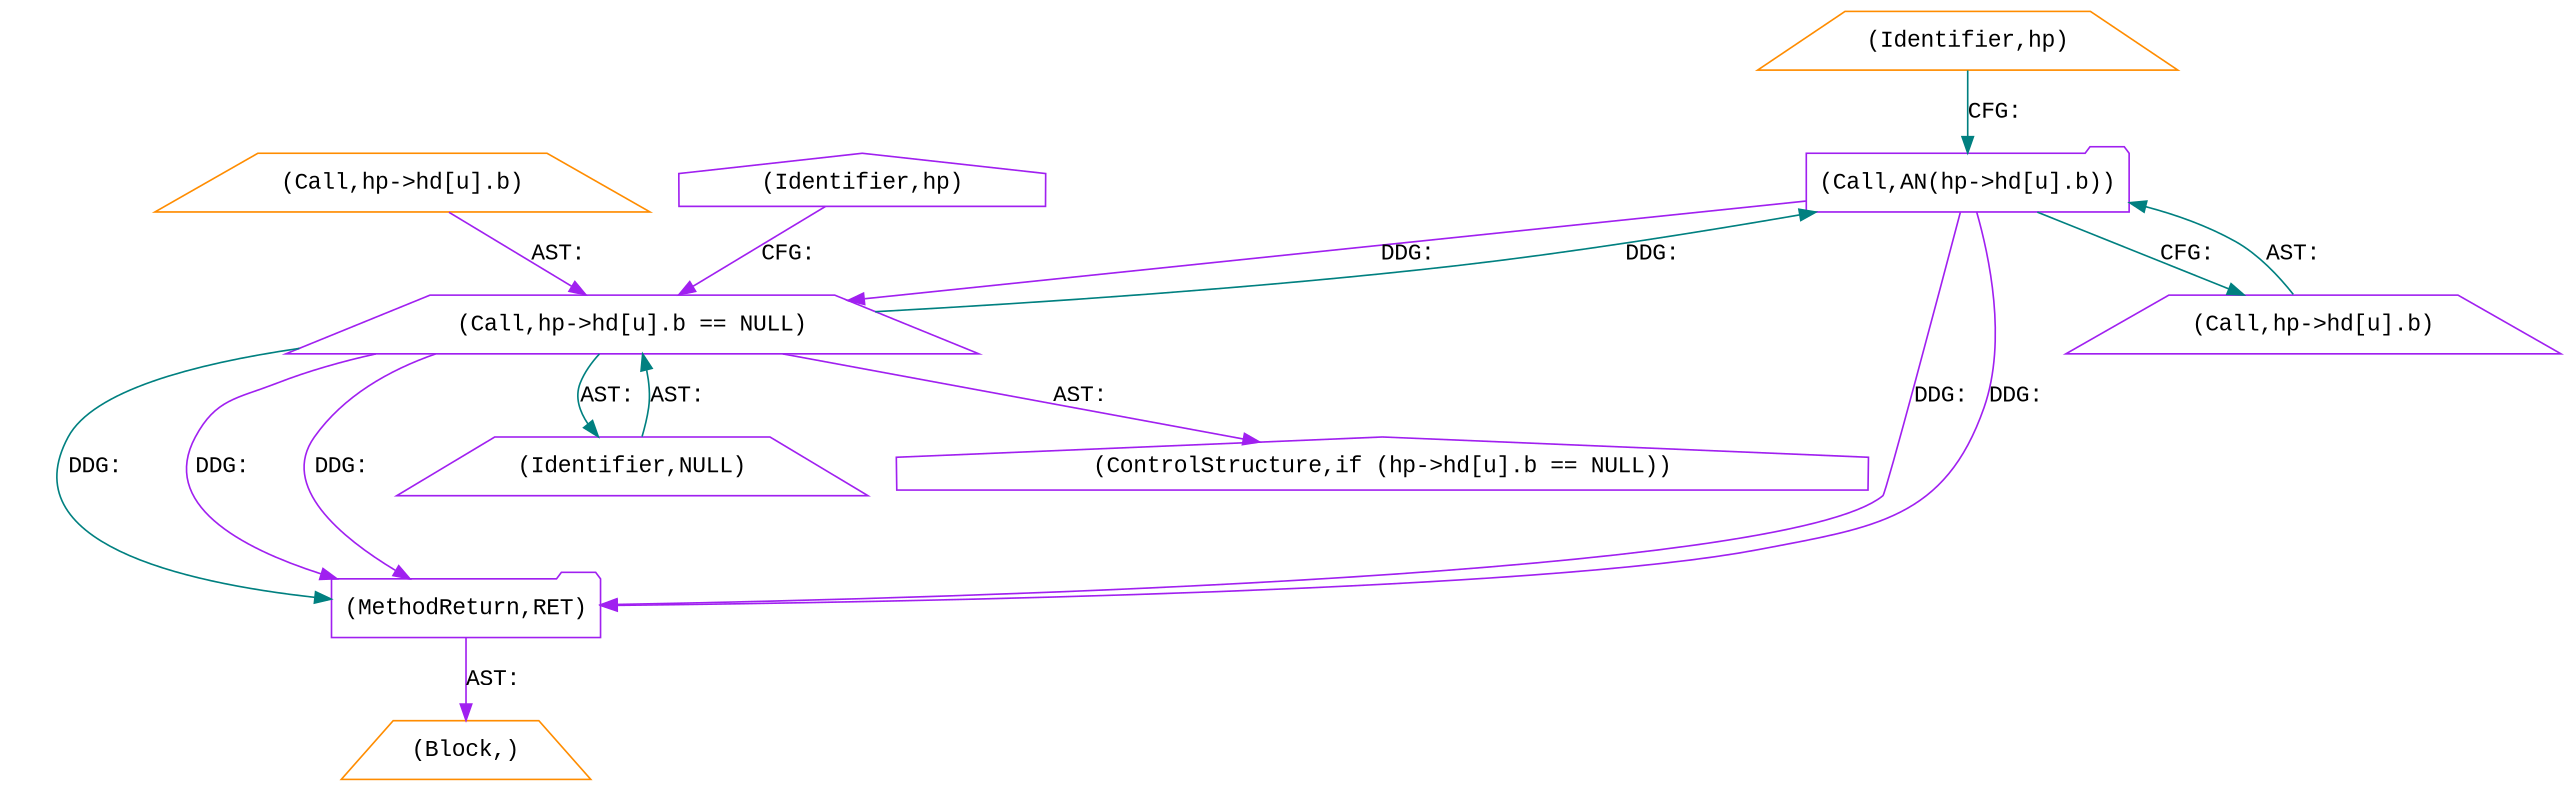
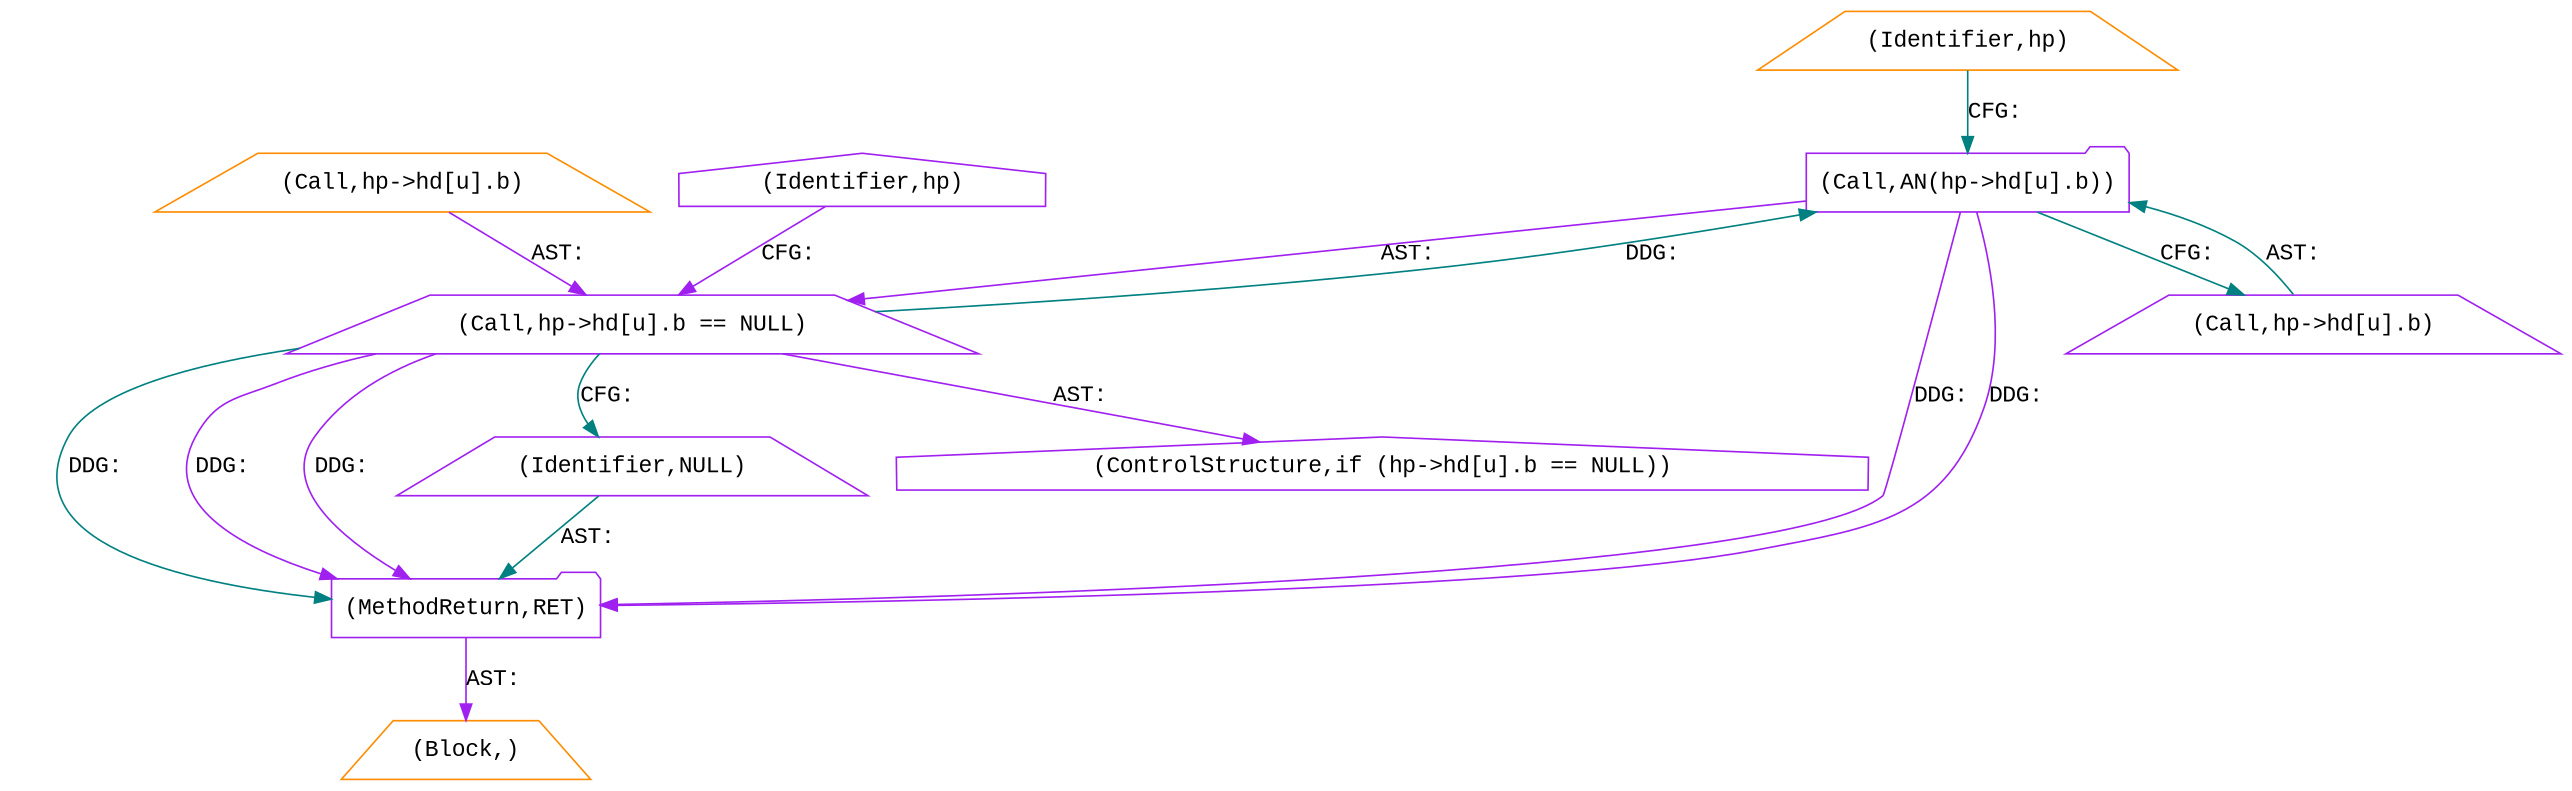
(1415, 254) -> (1415, 254)
(614, 395) -> (614, 395)
(649, 404) -> (556, 532)
